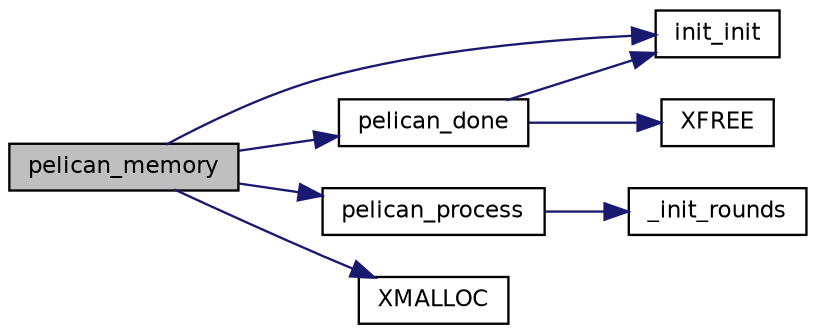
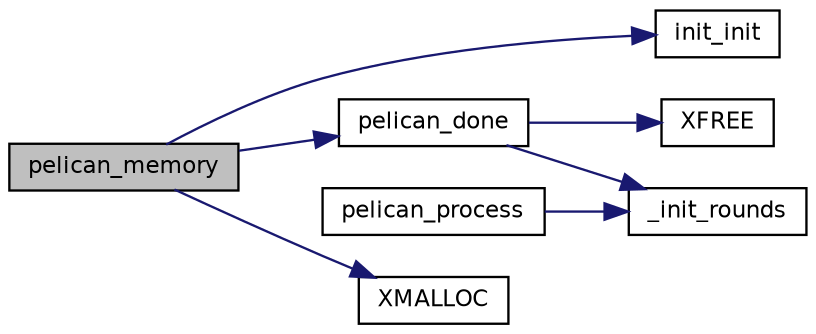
(570, 80) -> (564, 164)
(269, 188) -> none
